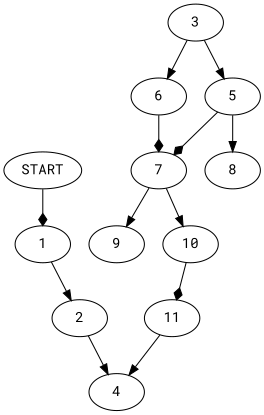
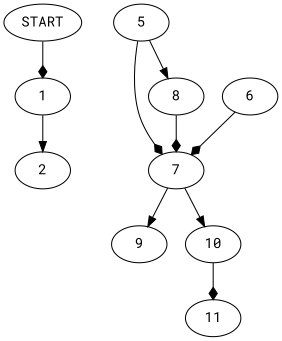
(196, 23) -> none
none -> (176, 127)
(117, 392) -> none
